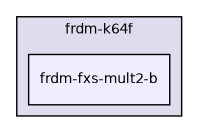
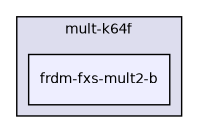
(99, 30) -> (99, 30)
